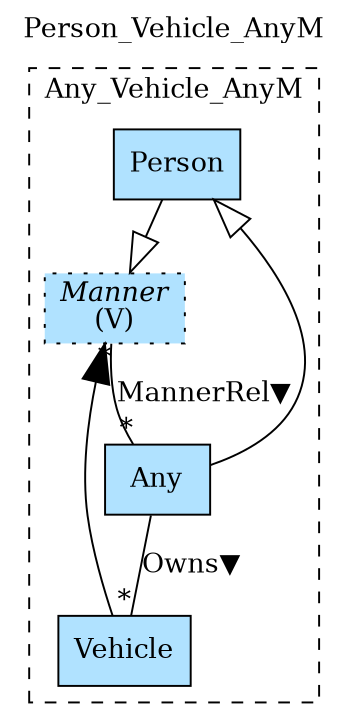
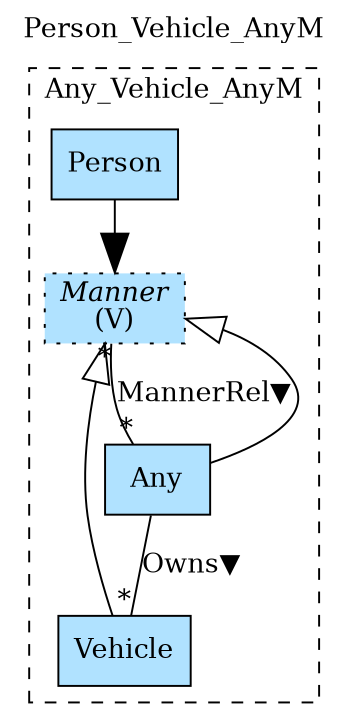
(154, 218) -> (115, 217)
(305, 361) -> (297, 403)
(86, 500) -> (86, 500)
